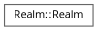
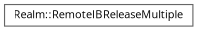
(49, 15) -> (99, 15)
